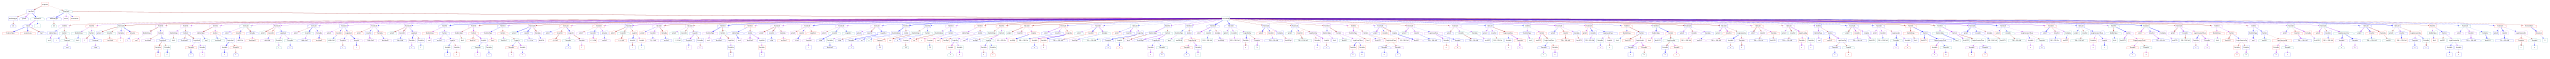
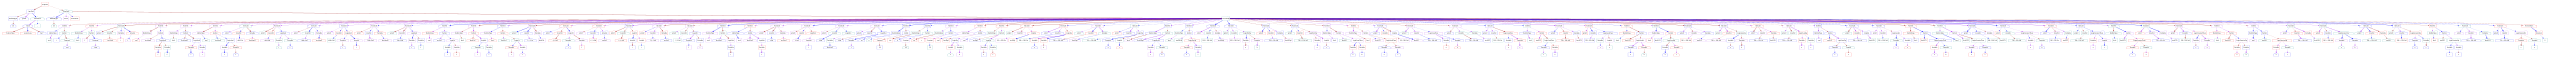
(19, 29) -> (19, 29)
